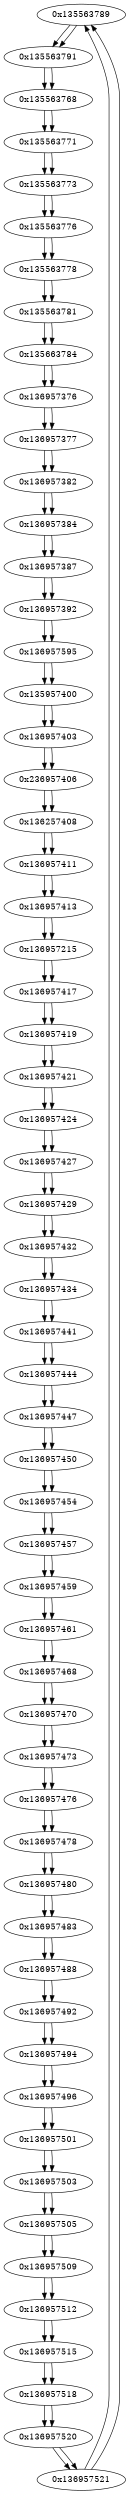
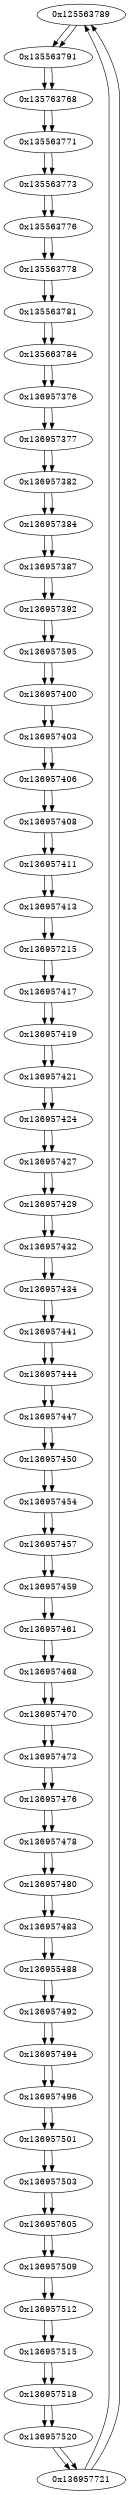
(81, 15) -> (81, 15)
(48, 100) -> (48, 100)
(48, 695) -> (48, 695)
(48, 780) -> (48, 780)
(48, 822) -> (48, 822)
(48, 1970) -> (48, 1970)
(48, 2225) -> (48, 2225)
(81, 2480) -> (81, 2480)
